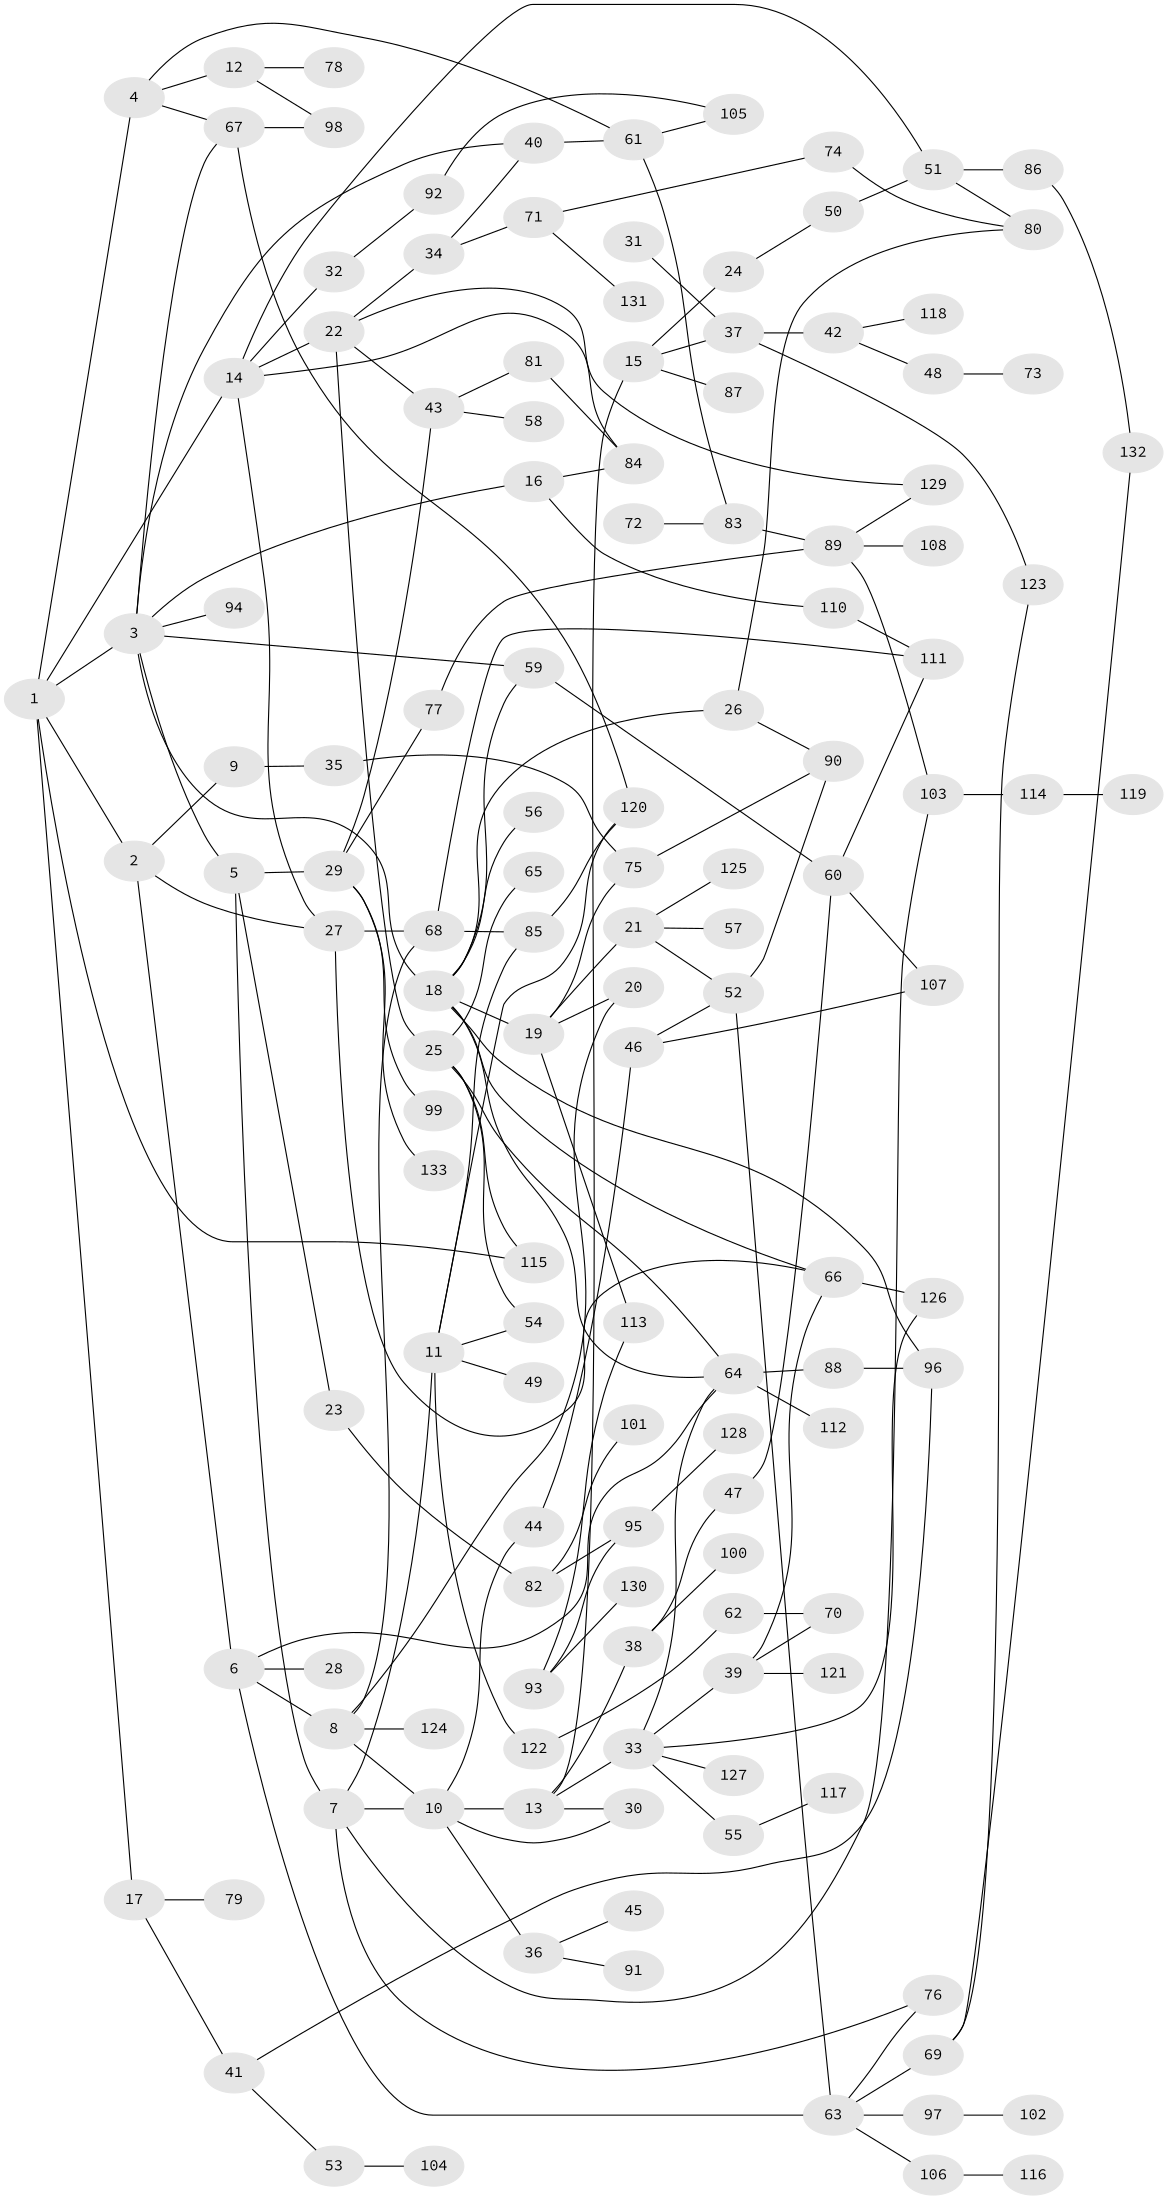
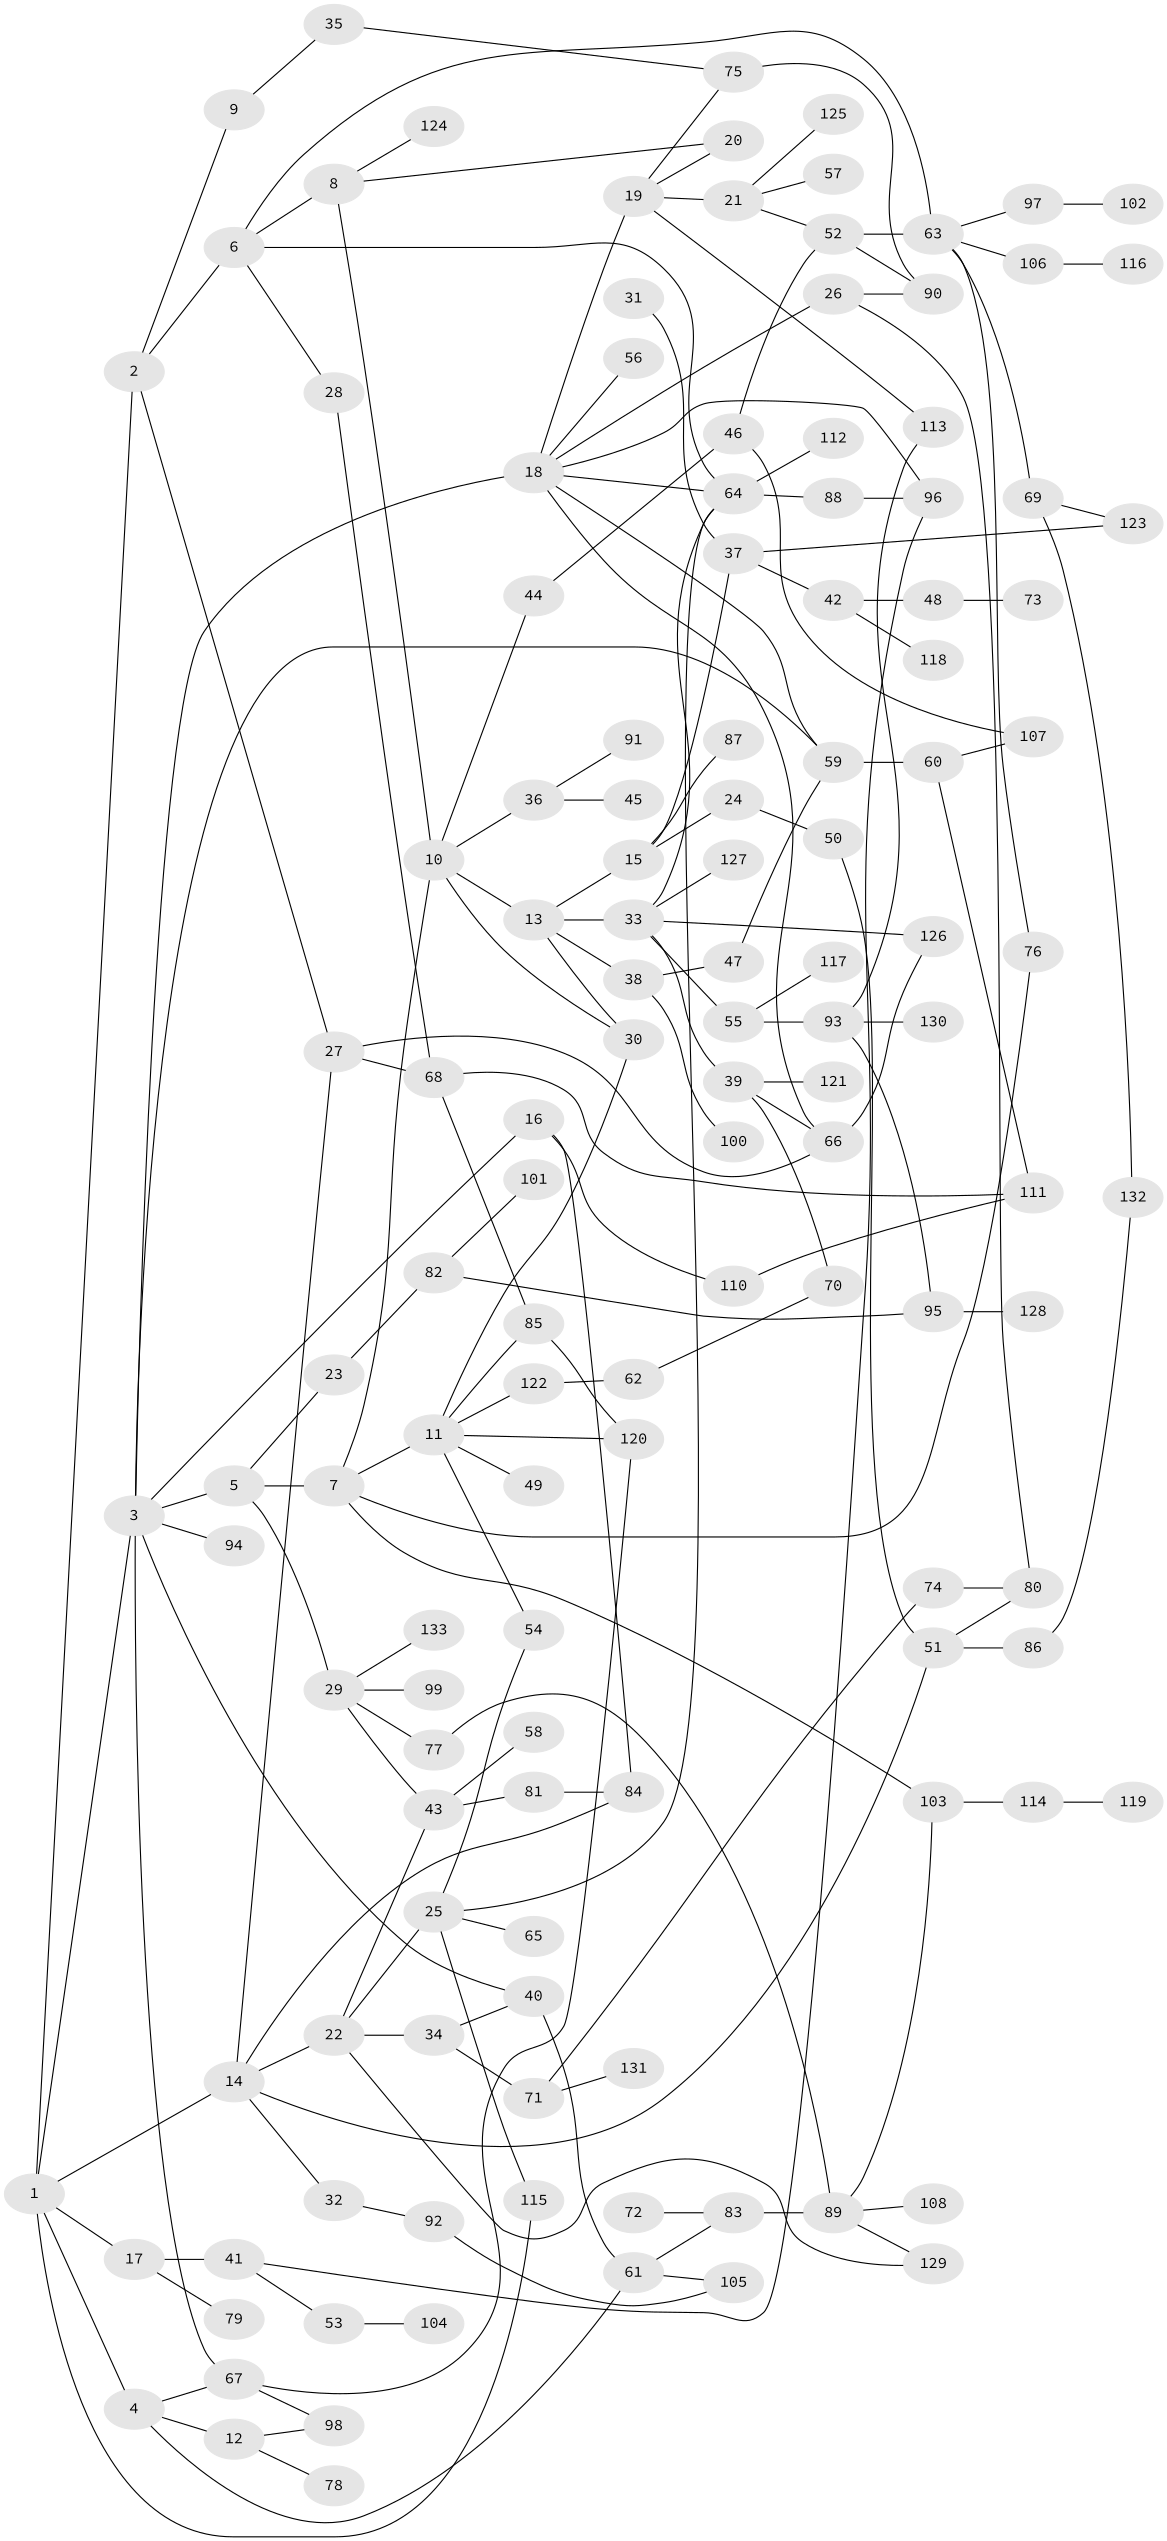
none -> (787, 1022)
(804, 1190) -> (778, 860)
none -> (543, 1242)
(383, 1311) -> (382, 735)
